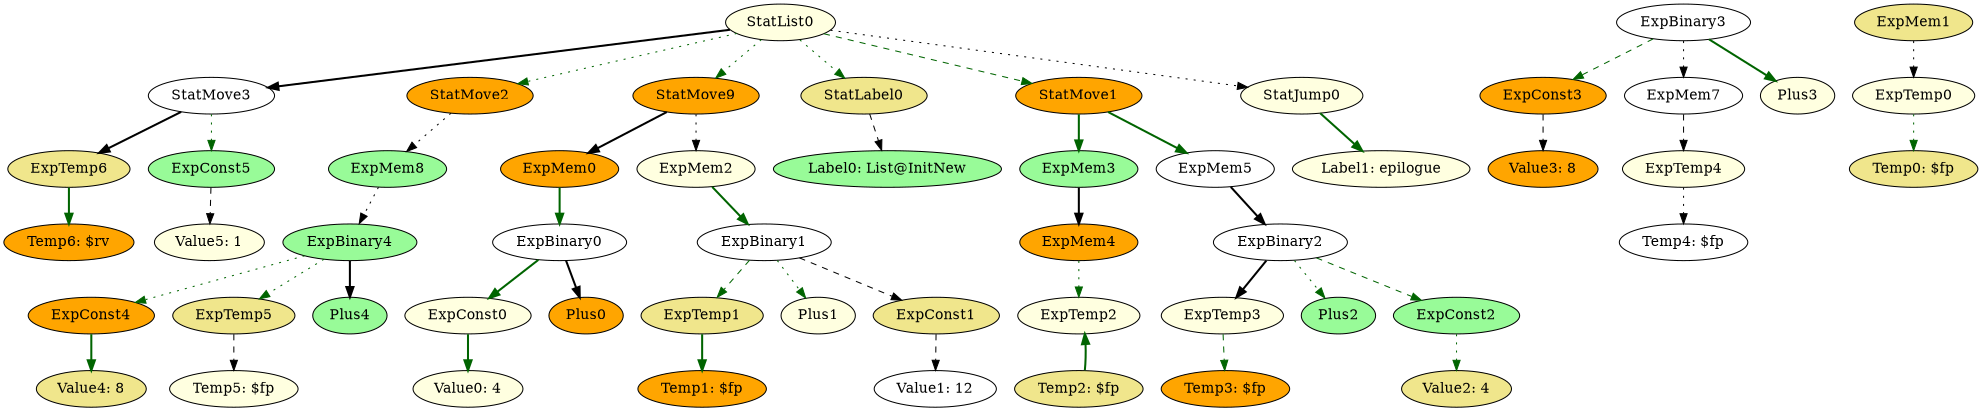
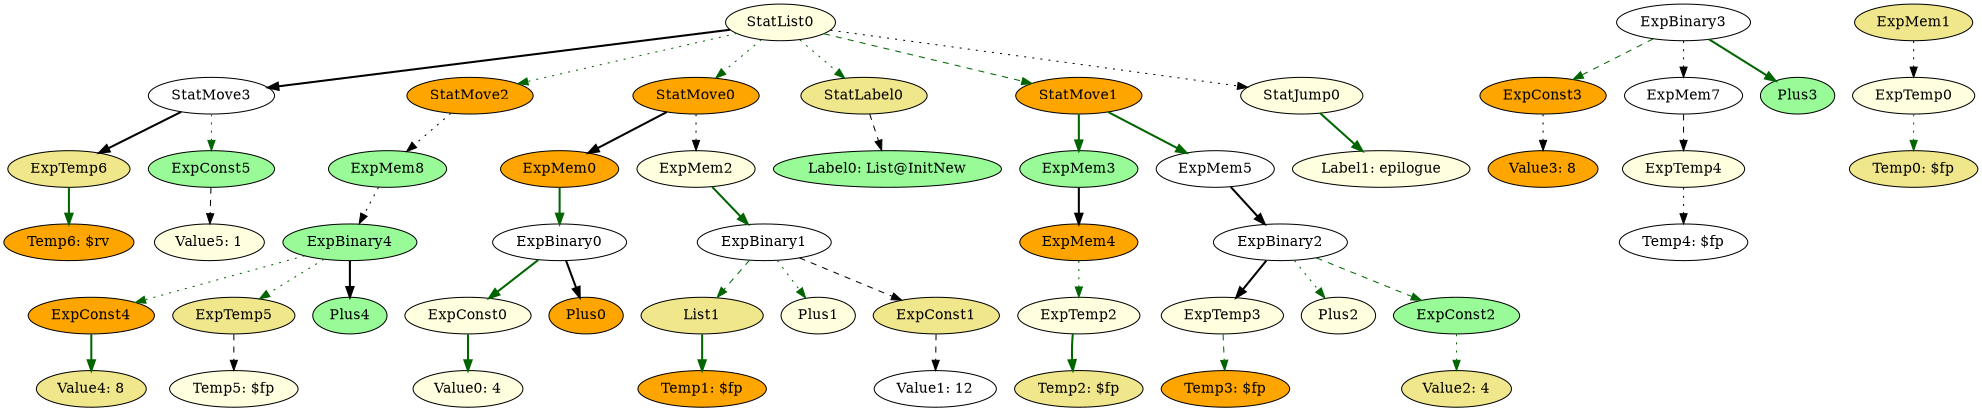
(696, 96) -> (696, 96)
(1798, 96) -> (1798, 96)
(1543, 127) -> (1543, 127)
(702, 316) -> (702, 316)
(1338, 316) -> (1338, 316)
(1086, 357) -> (1072, 347)
